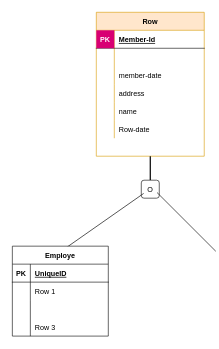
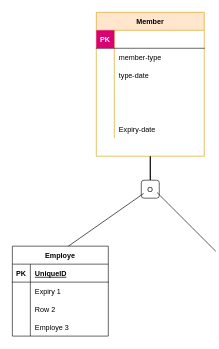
(150, 22) -> (150, 22)
(159, 39) -> none
none -> (159, 57)
(141, 76) -> (137, 76)
(159, 93) -> none
(159, 111) -> none
(135, 130) -> (140, 130)
(44, 292) -> (49, 292)
none -> (69, 309)
(44, 328) -> (51, 328)
